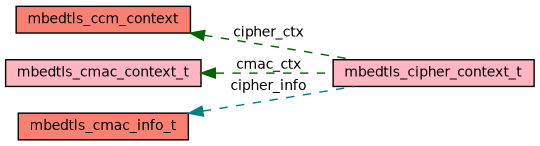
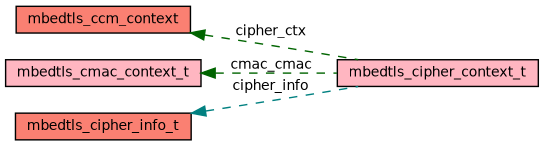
(267, 65) -> (269, 65)
(103, 127) -> (103, 127)
